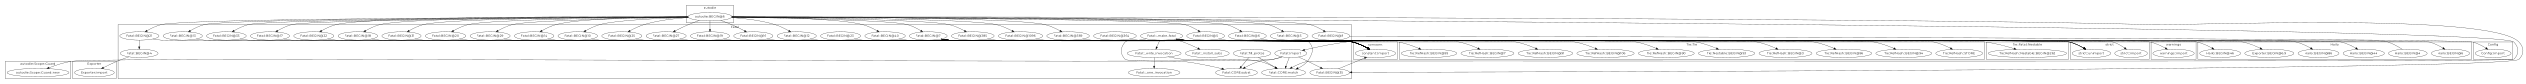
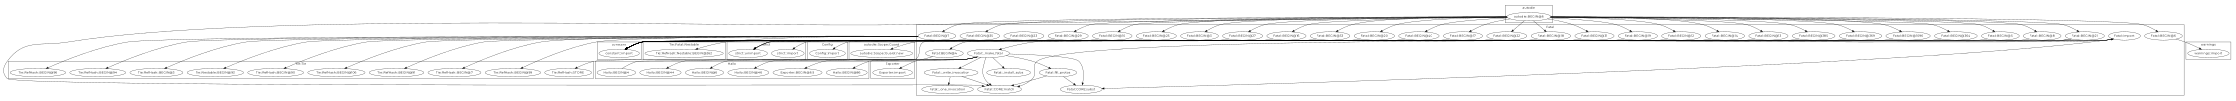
none -> (1750, 19)
none -> (1028, 60)
(1311, 63) -> (1557, 41)
